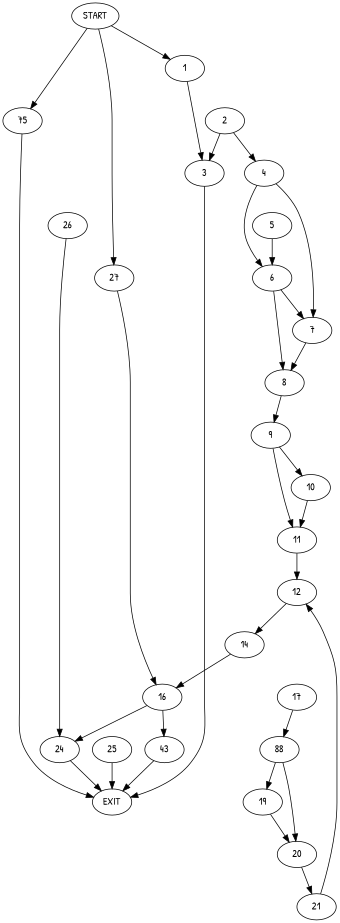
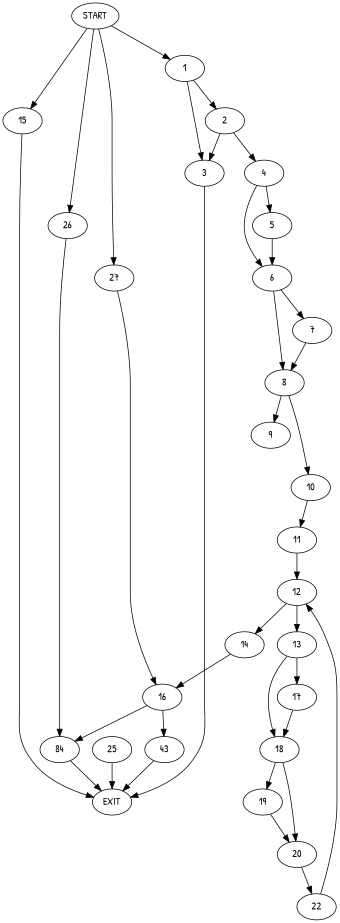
none -> (203, 92)
none -> (82, 117)
(23, 121) -> (23, 121)
(308, 242) -> (268, 196)
(288, 459) -> (299, 431)
(281, 485) -> none
none -> (297, 645)
(60, 750) -> (60, 750)
(279, 750) -> (279, 750)
(317, 907) -> (317, 907)
